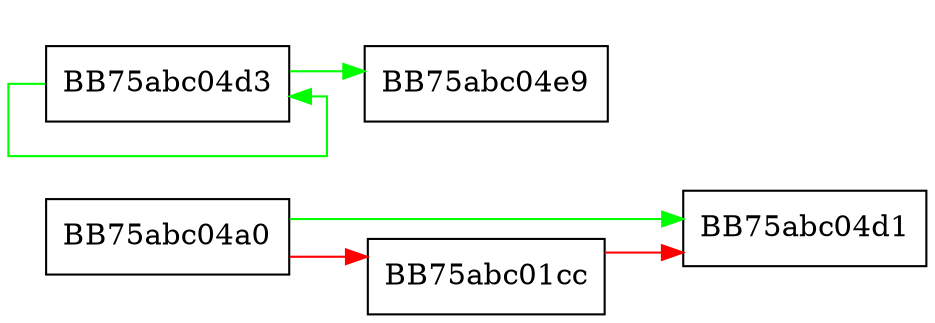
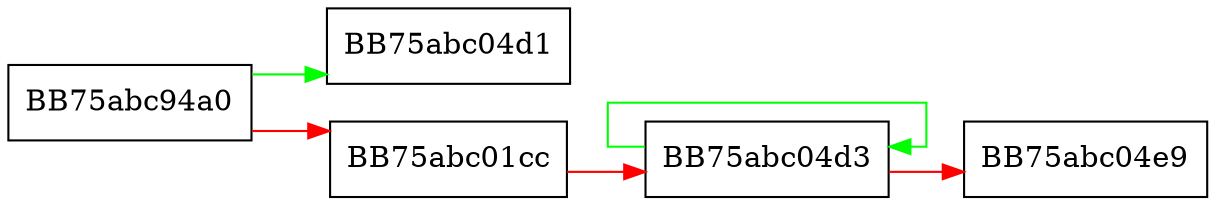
(317, 71) -> (916, 172)
(168, 237) -> (130, 103)
(633, 253) -> (596, 172)
